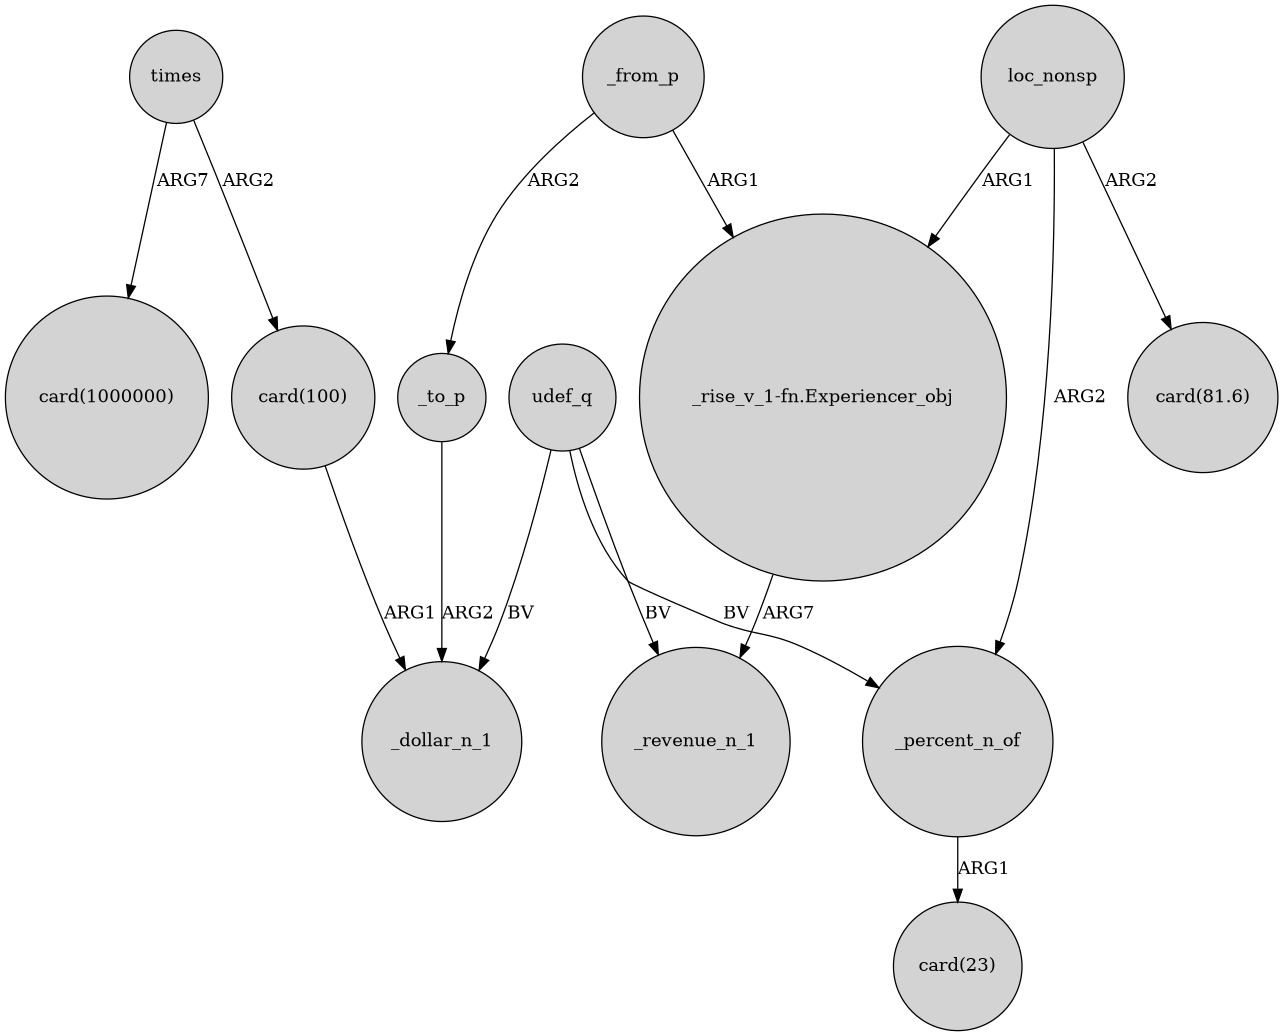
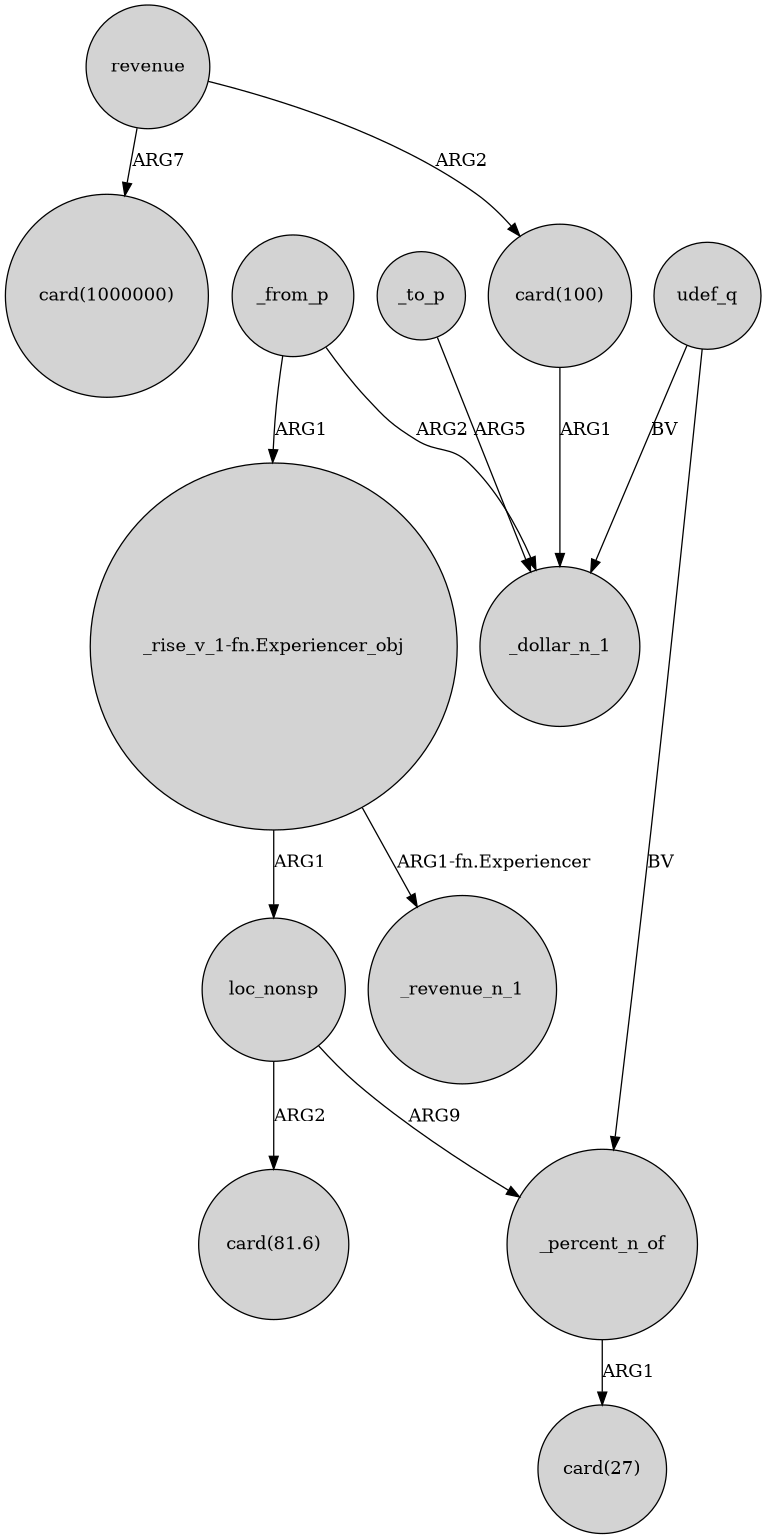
(176, 77) -> (148, 67)
(972, 185) -> (274, 867)
(499, 212) -> (436, 448)
(1080, 398) -> (435, 1117)
(615, 546) -> none
(468, 614) -> (500, 430)
(789, 614) -> (494, 863)
(958, 966) -> (602, 1469)
